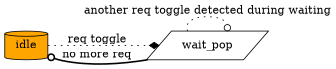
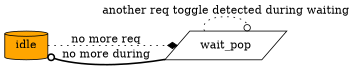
(97, 39) -> (106, 39)
(97, 55) -> (106, 55)
